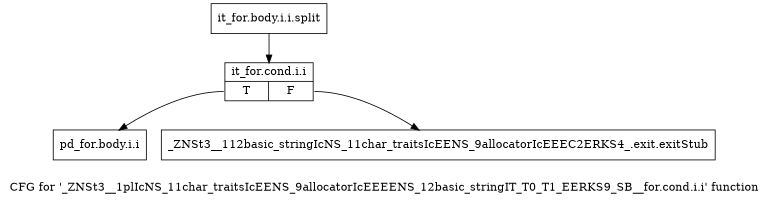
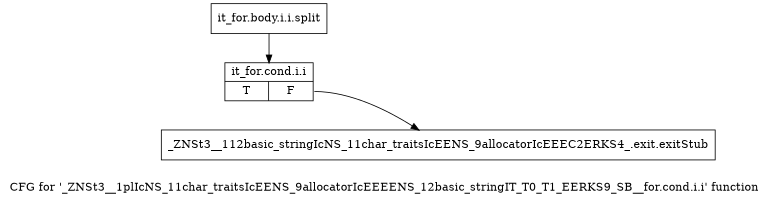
(100, 145) -> none
